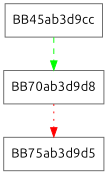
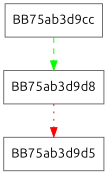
(54, 20) -> (54, 20)
(54, 87) -> (54, 87)
